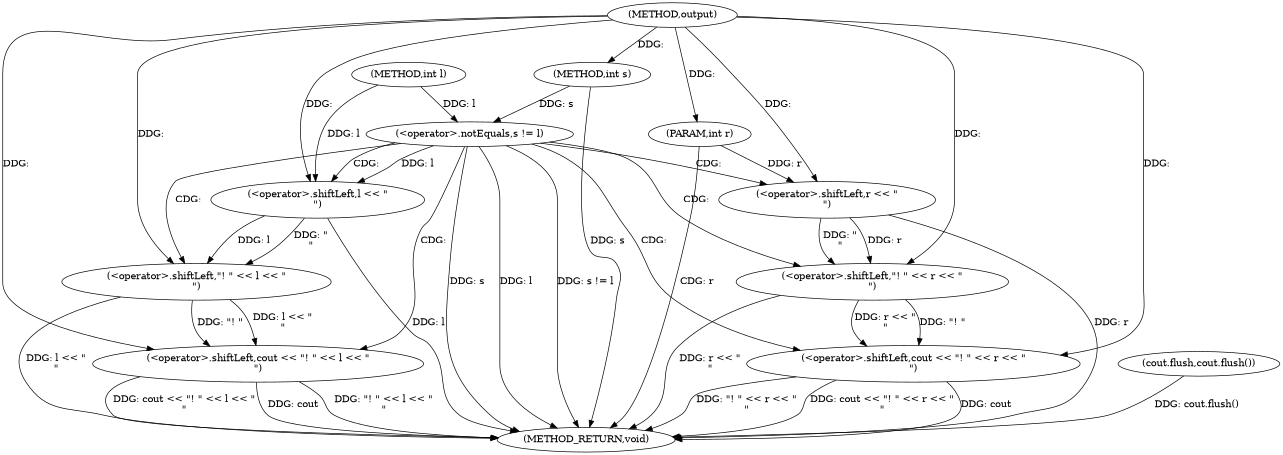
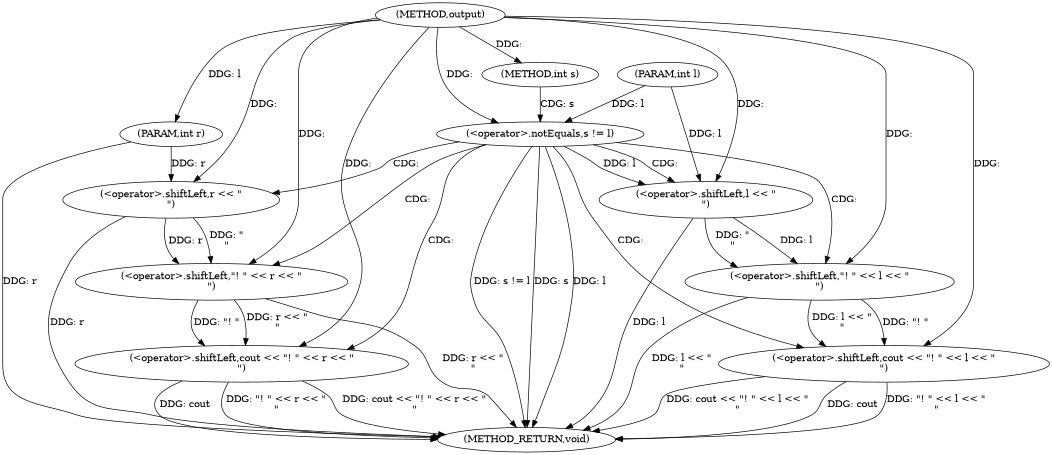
(409, 75) -> (668, 75)
(704, 75) -> (225, 75)
none -> (445, 85)
(556, 104) -> (557, 104)
(601, 257) -> none
(697, 282) -> (20, 282)
(1199, 364) -> none
